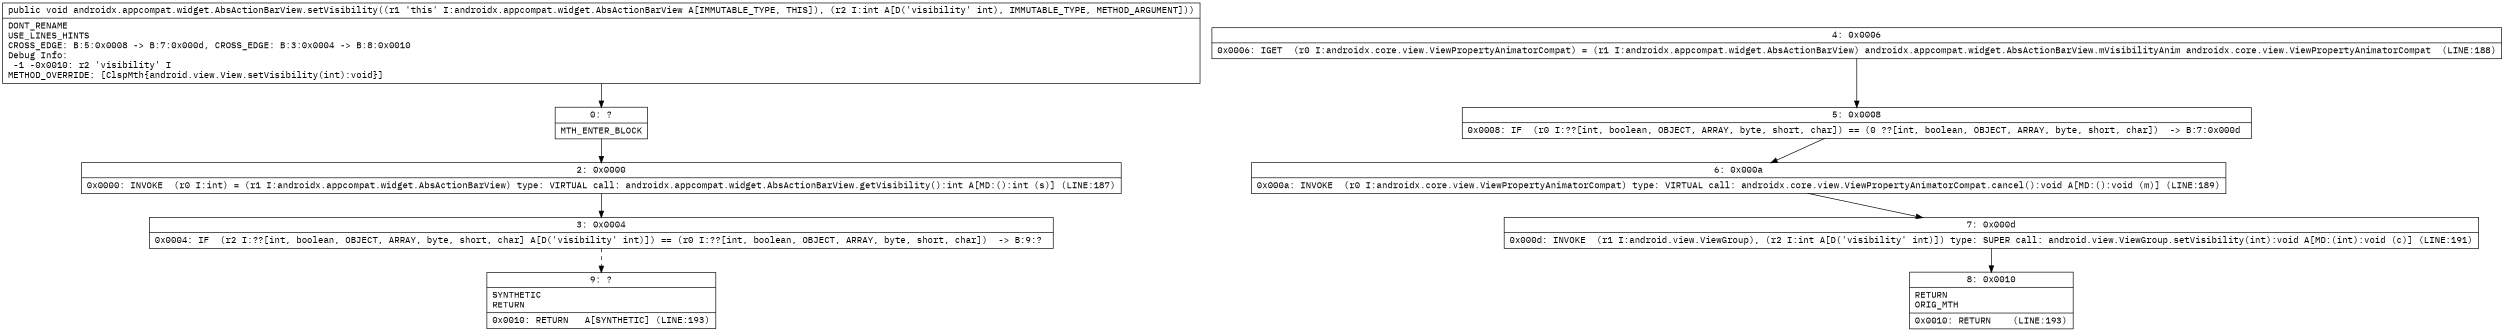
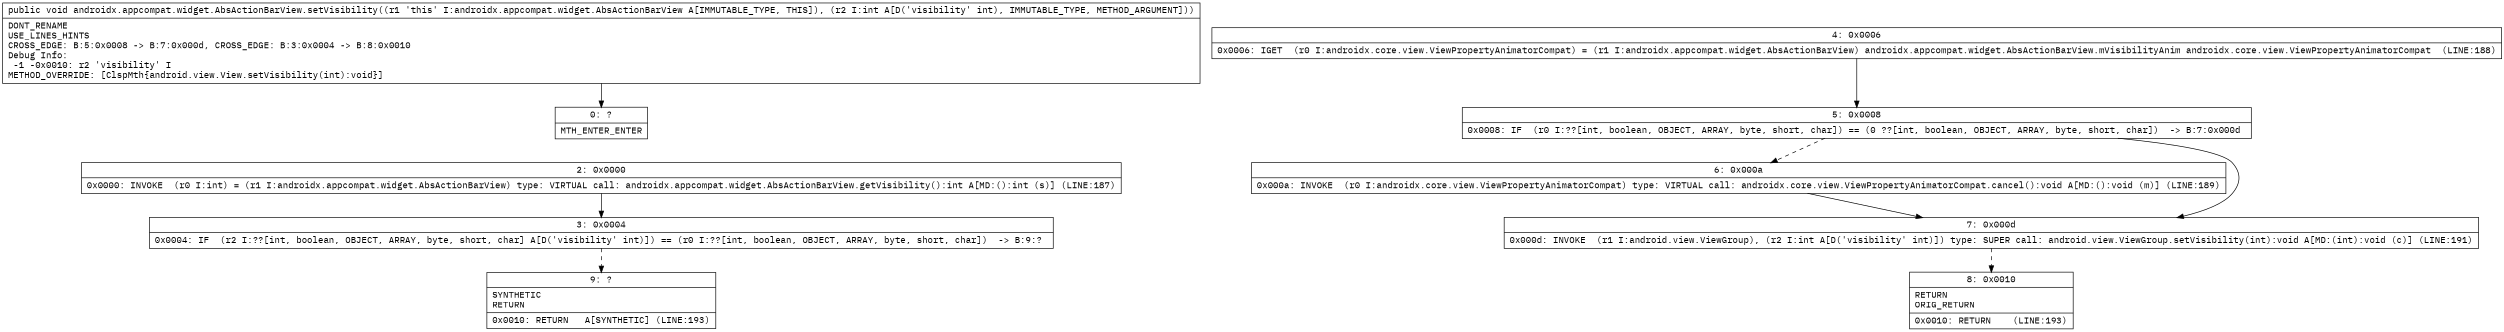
(601, 131) -> (601, 131)
(601, 147) -> none
(1801, 149) -> (1801, 149)
none -> (2220, 156)
(1991, 257) -> (1991, 257)
(1937, 305) -> (1945, 305)
